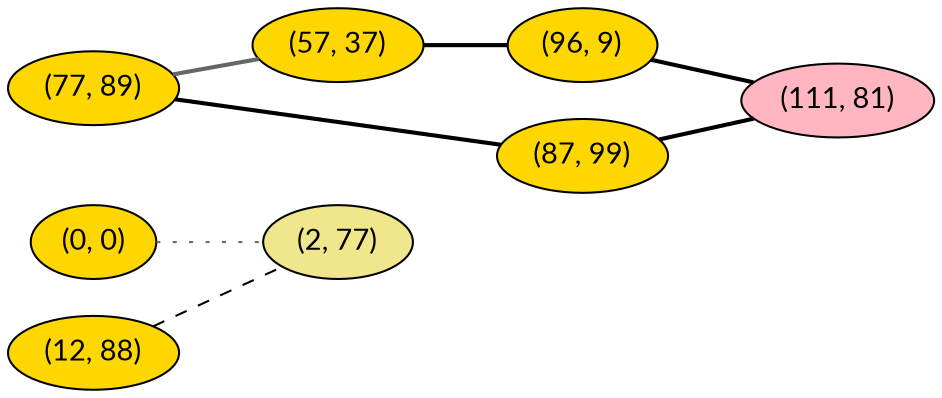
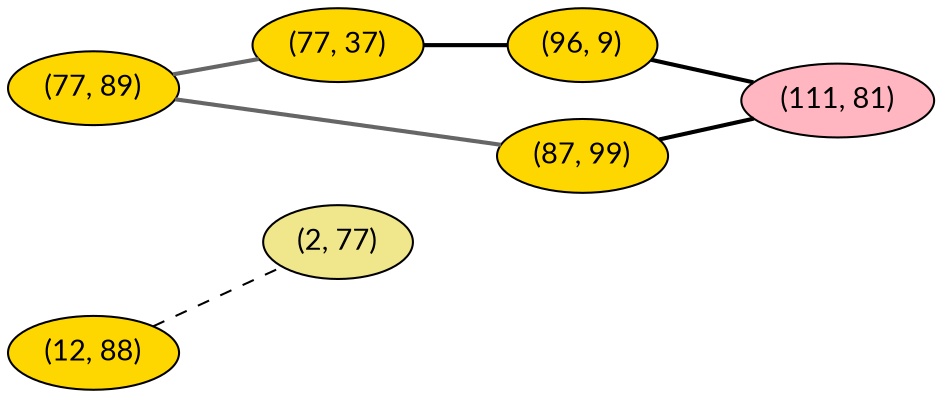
(338, 45) -> (338, 45)
(338, 122) -> (338, 122)
(94, 242) -> none
